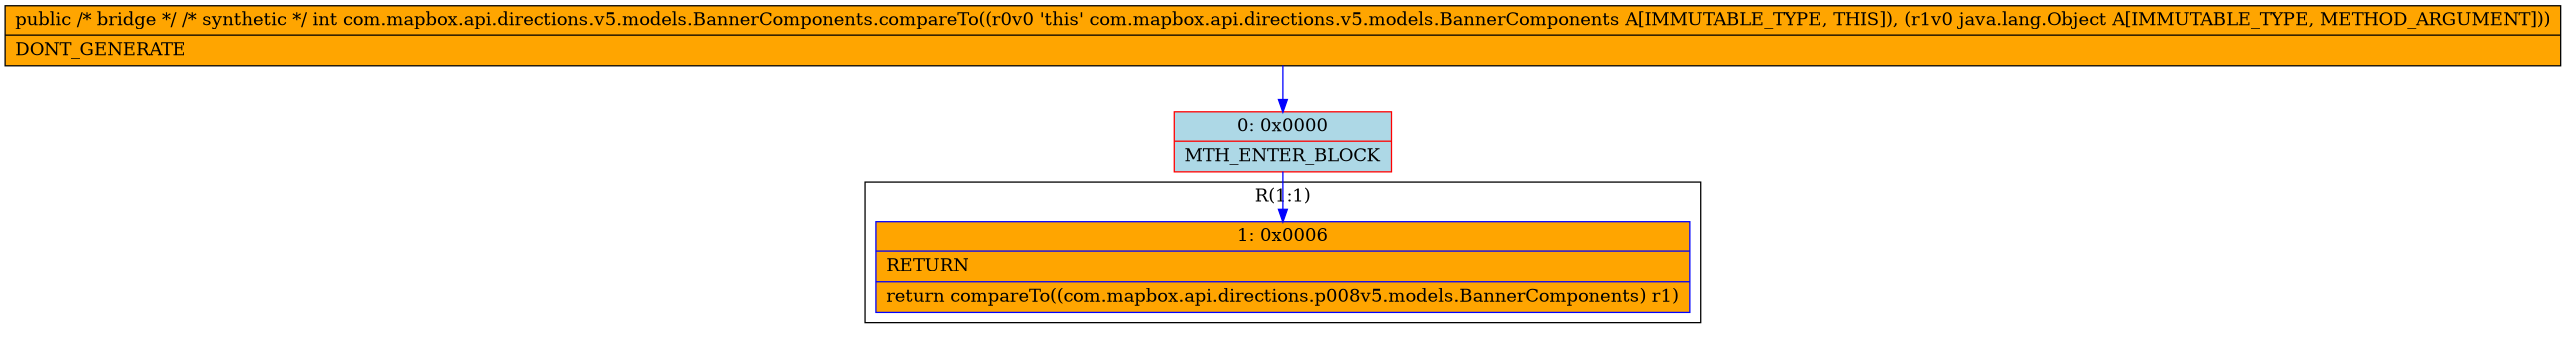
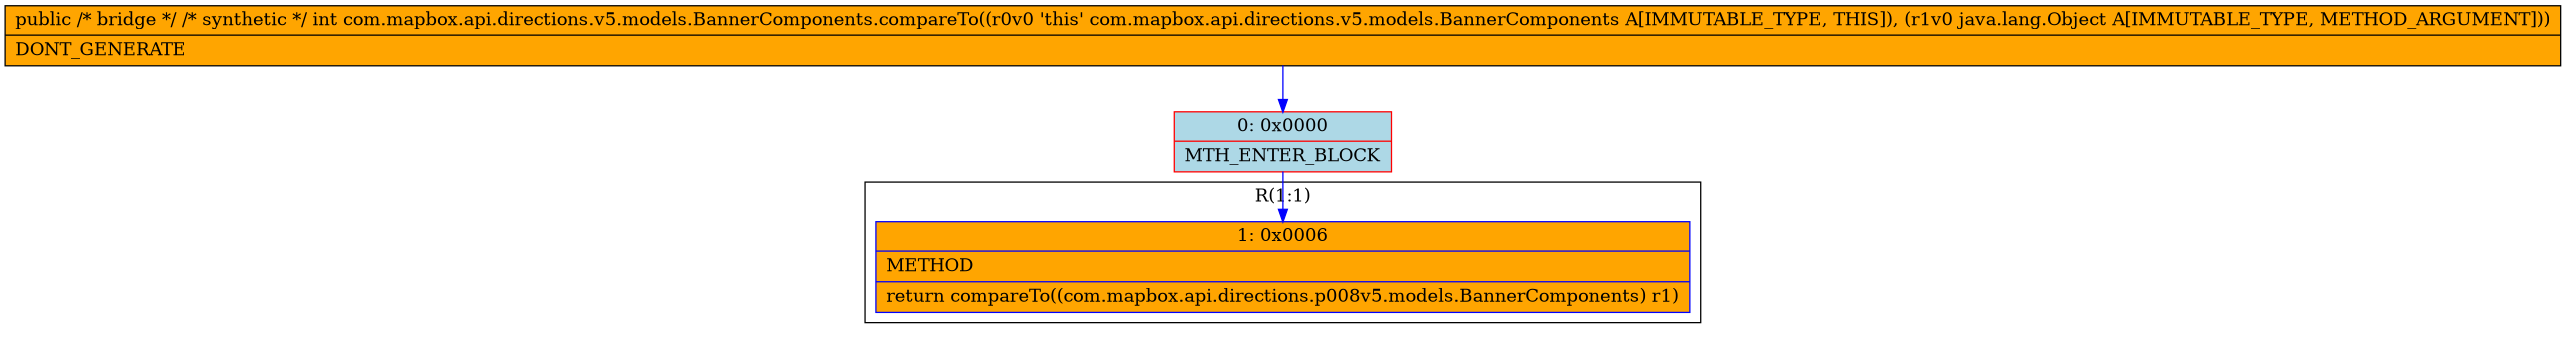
(928, 266) -> (930, 266)
